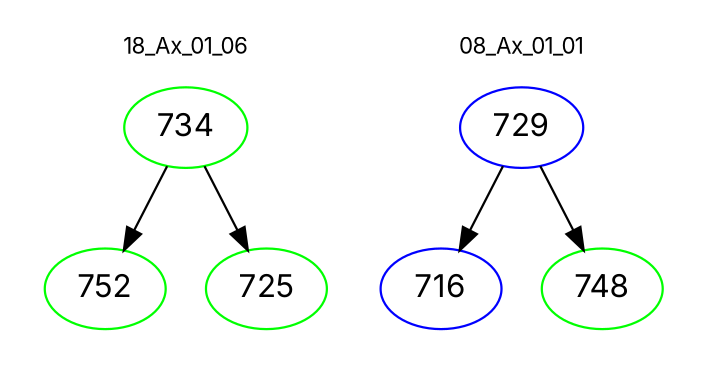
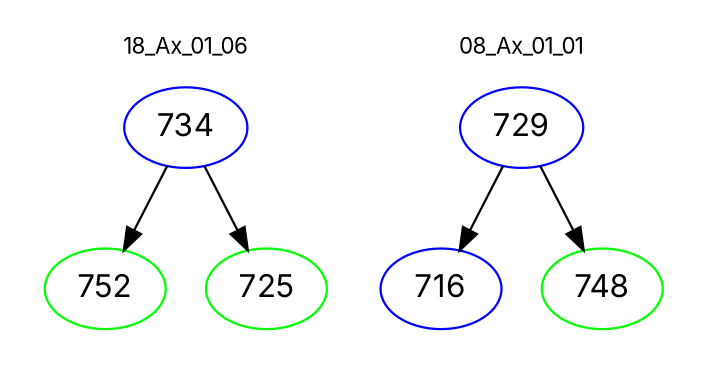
(186, 128) -> (186, 128)
